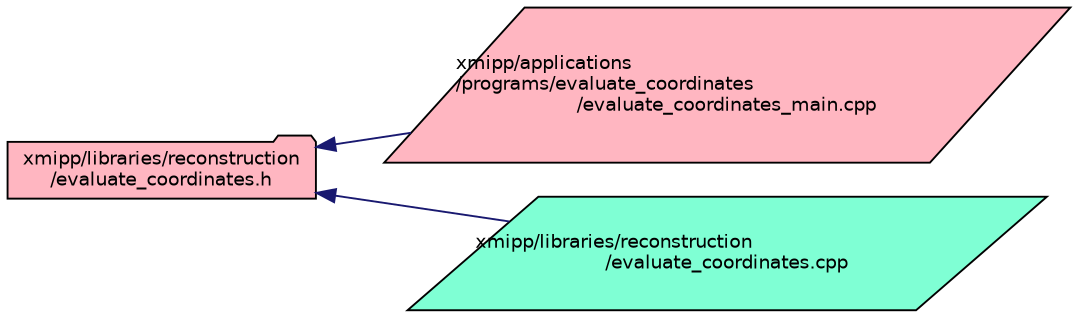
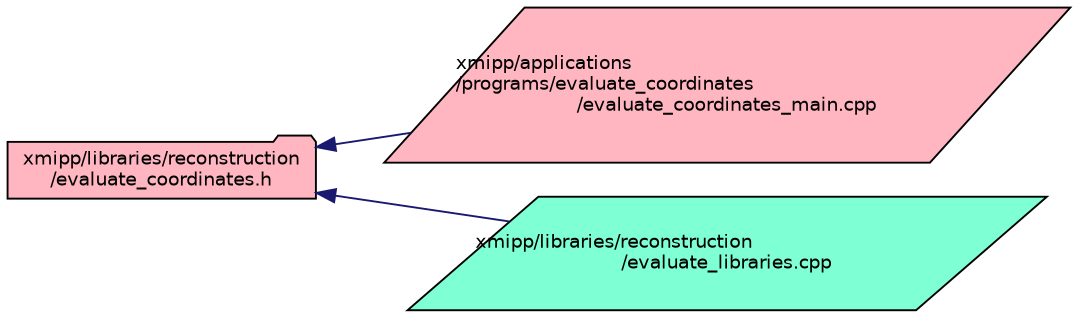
(727, 253) -> (727, 253)
